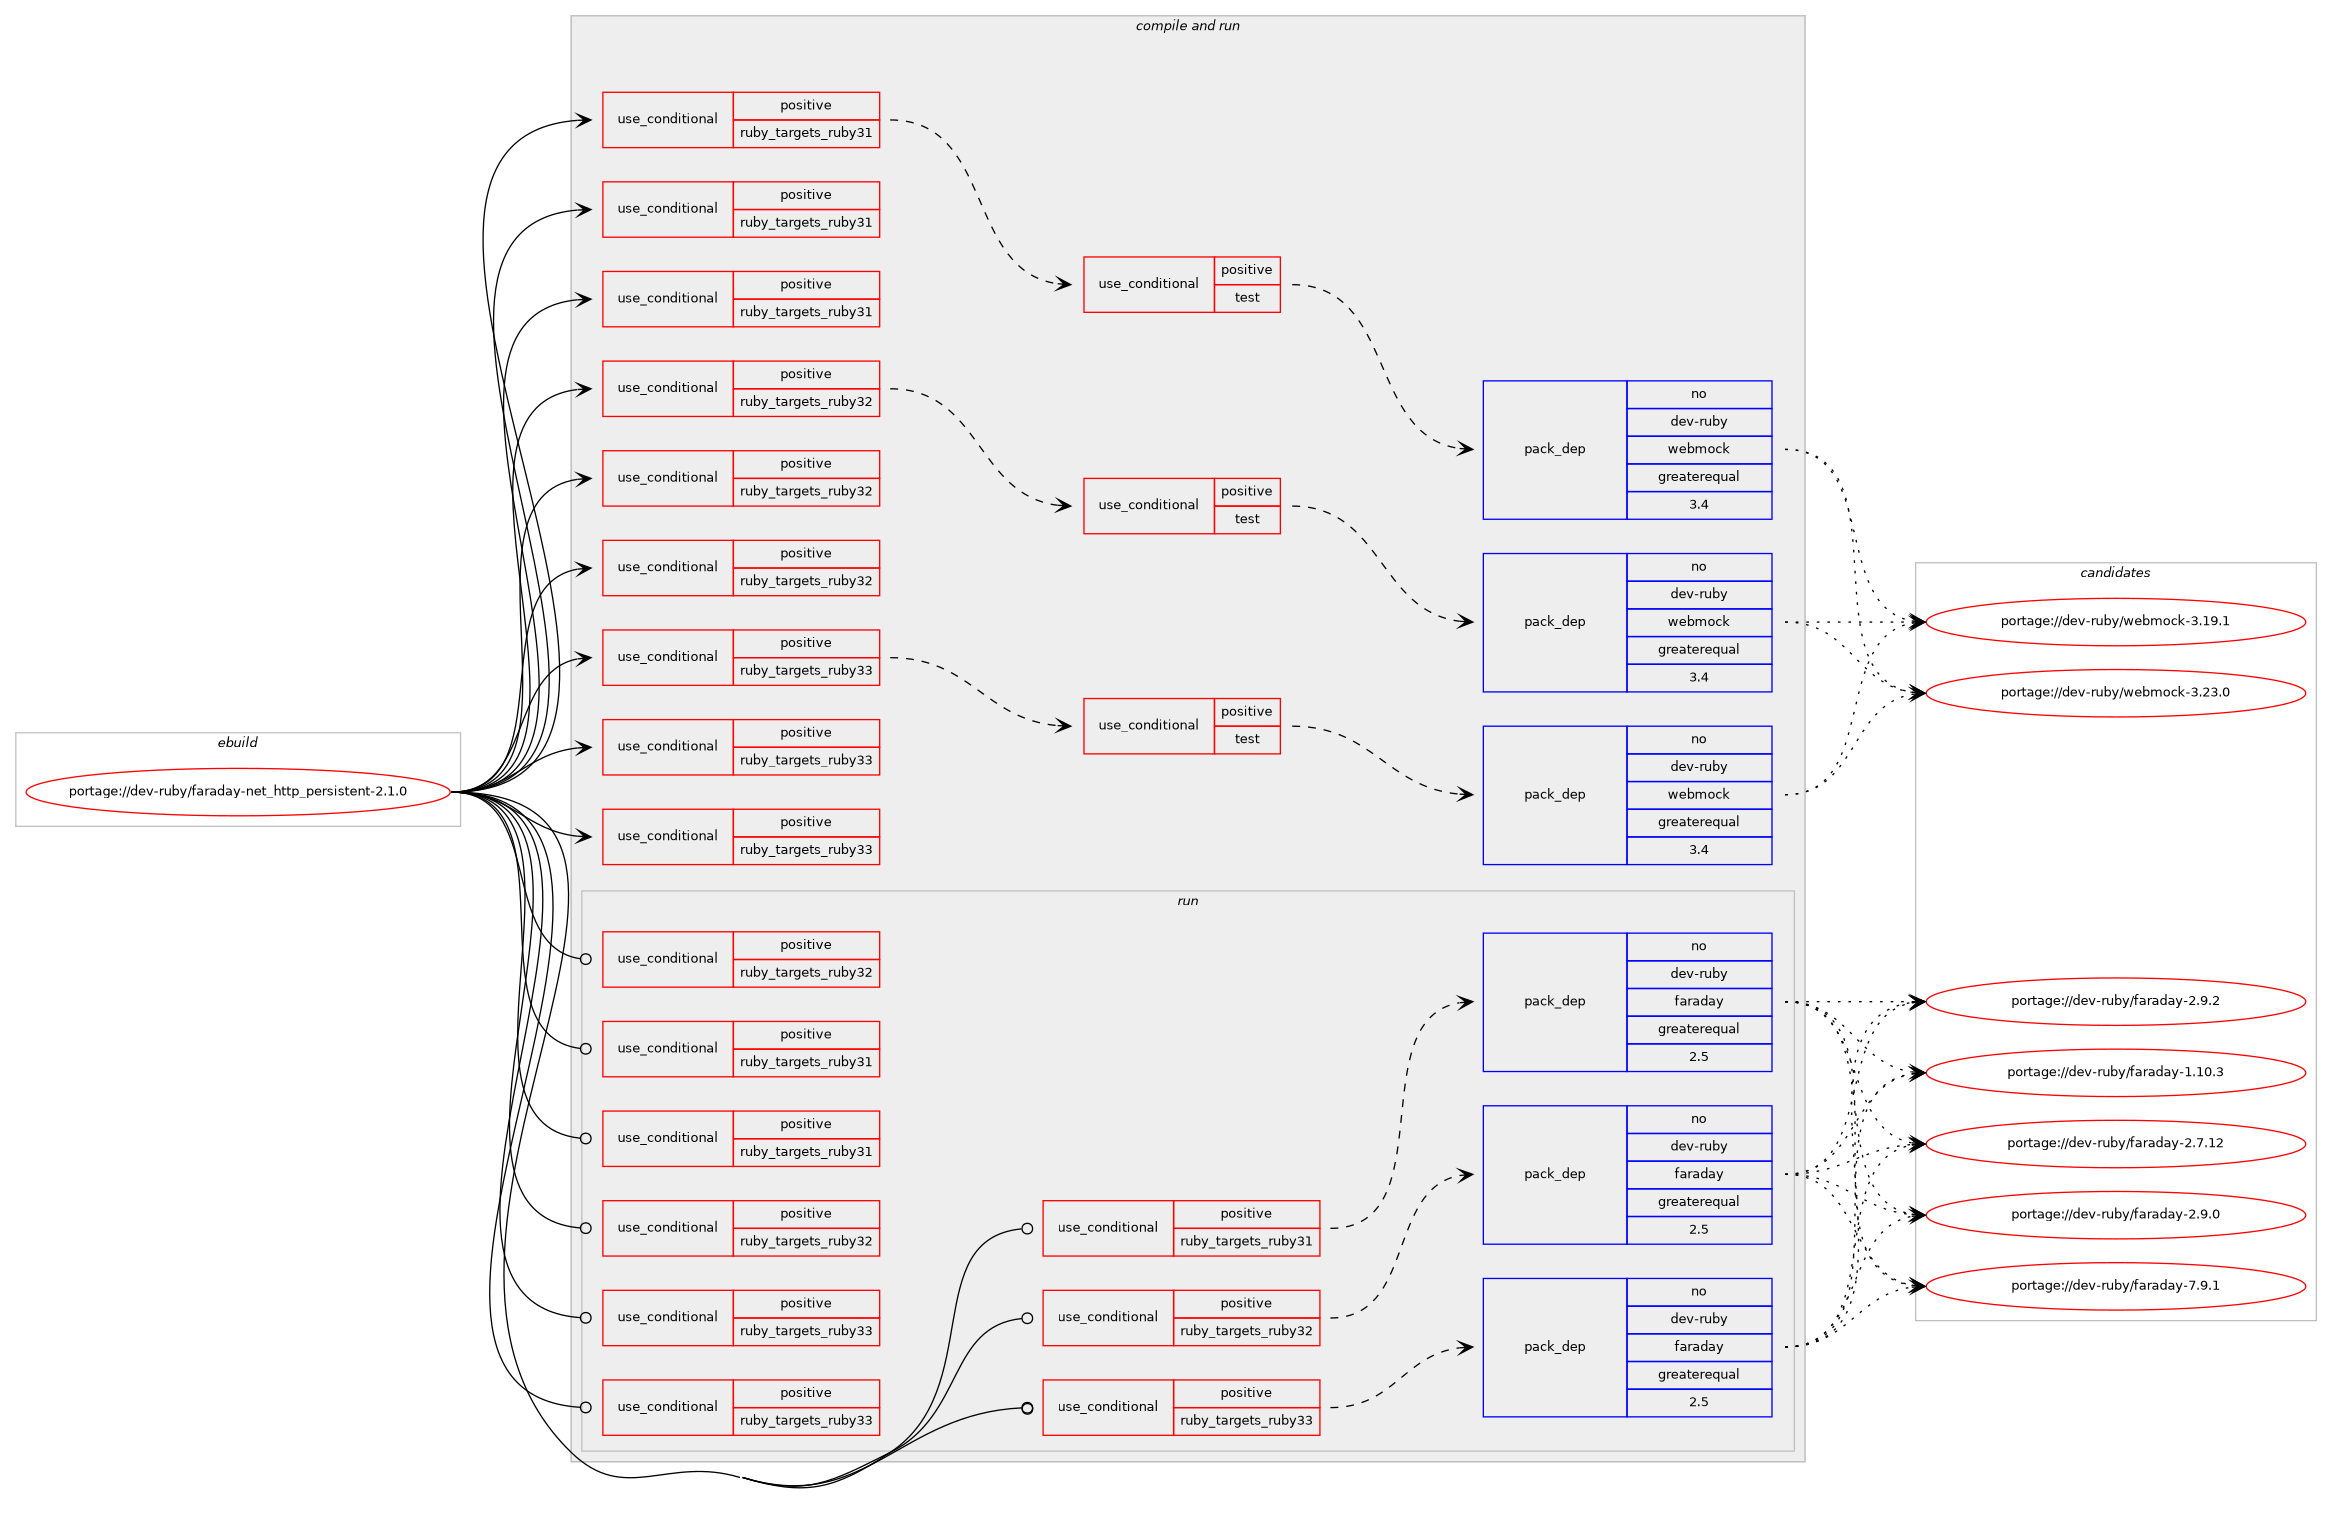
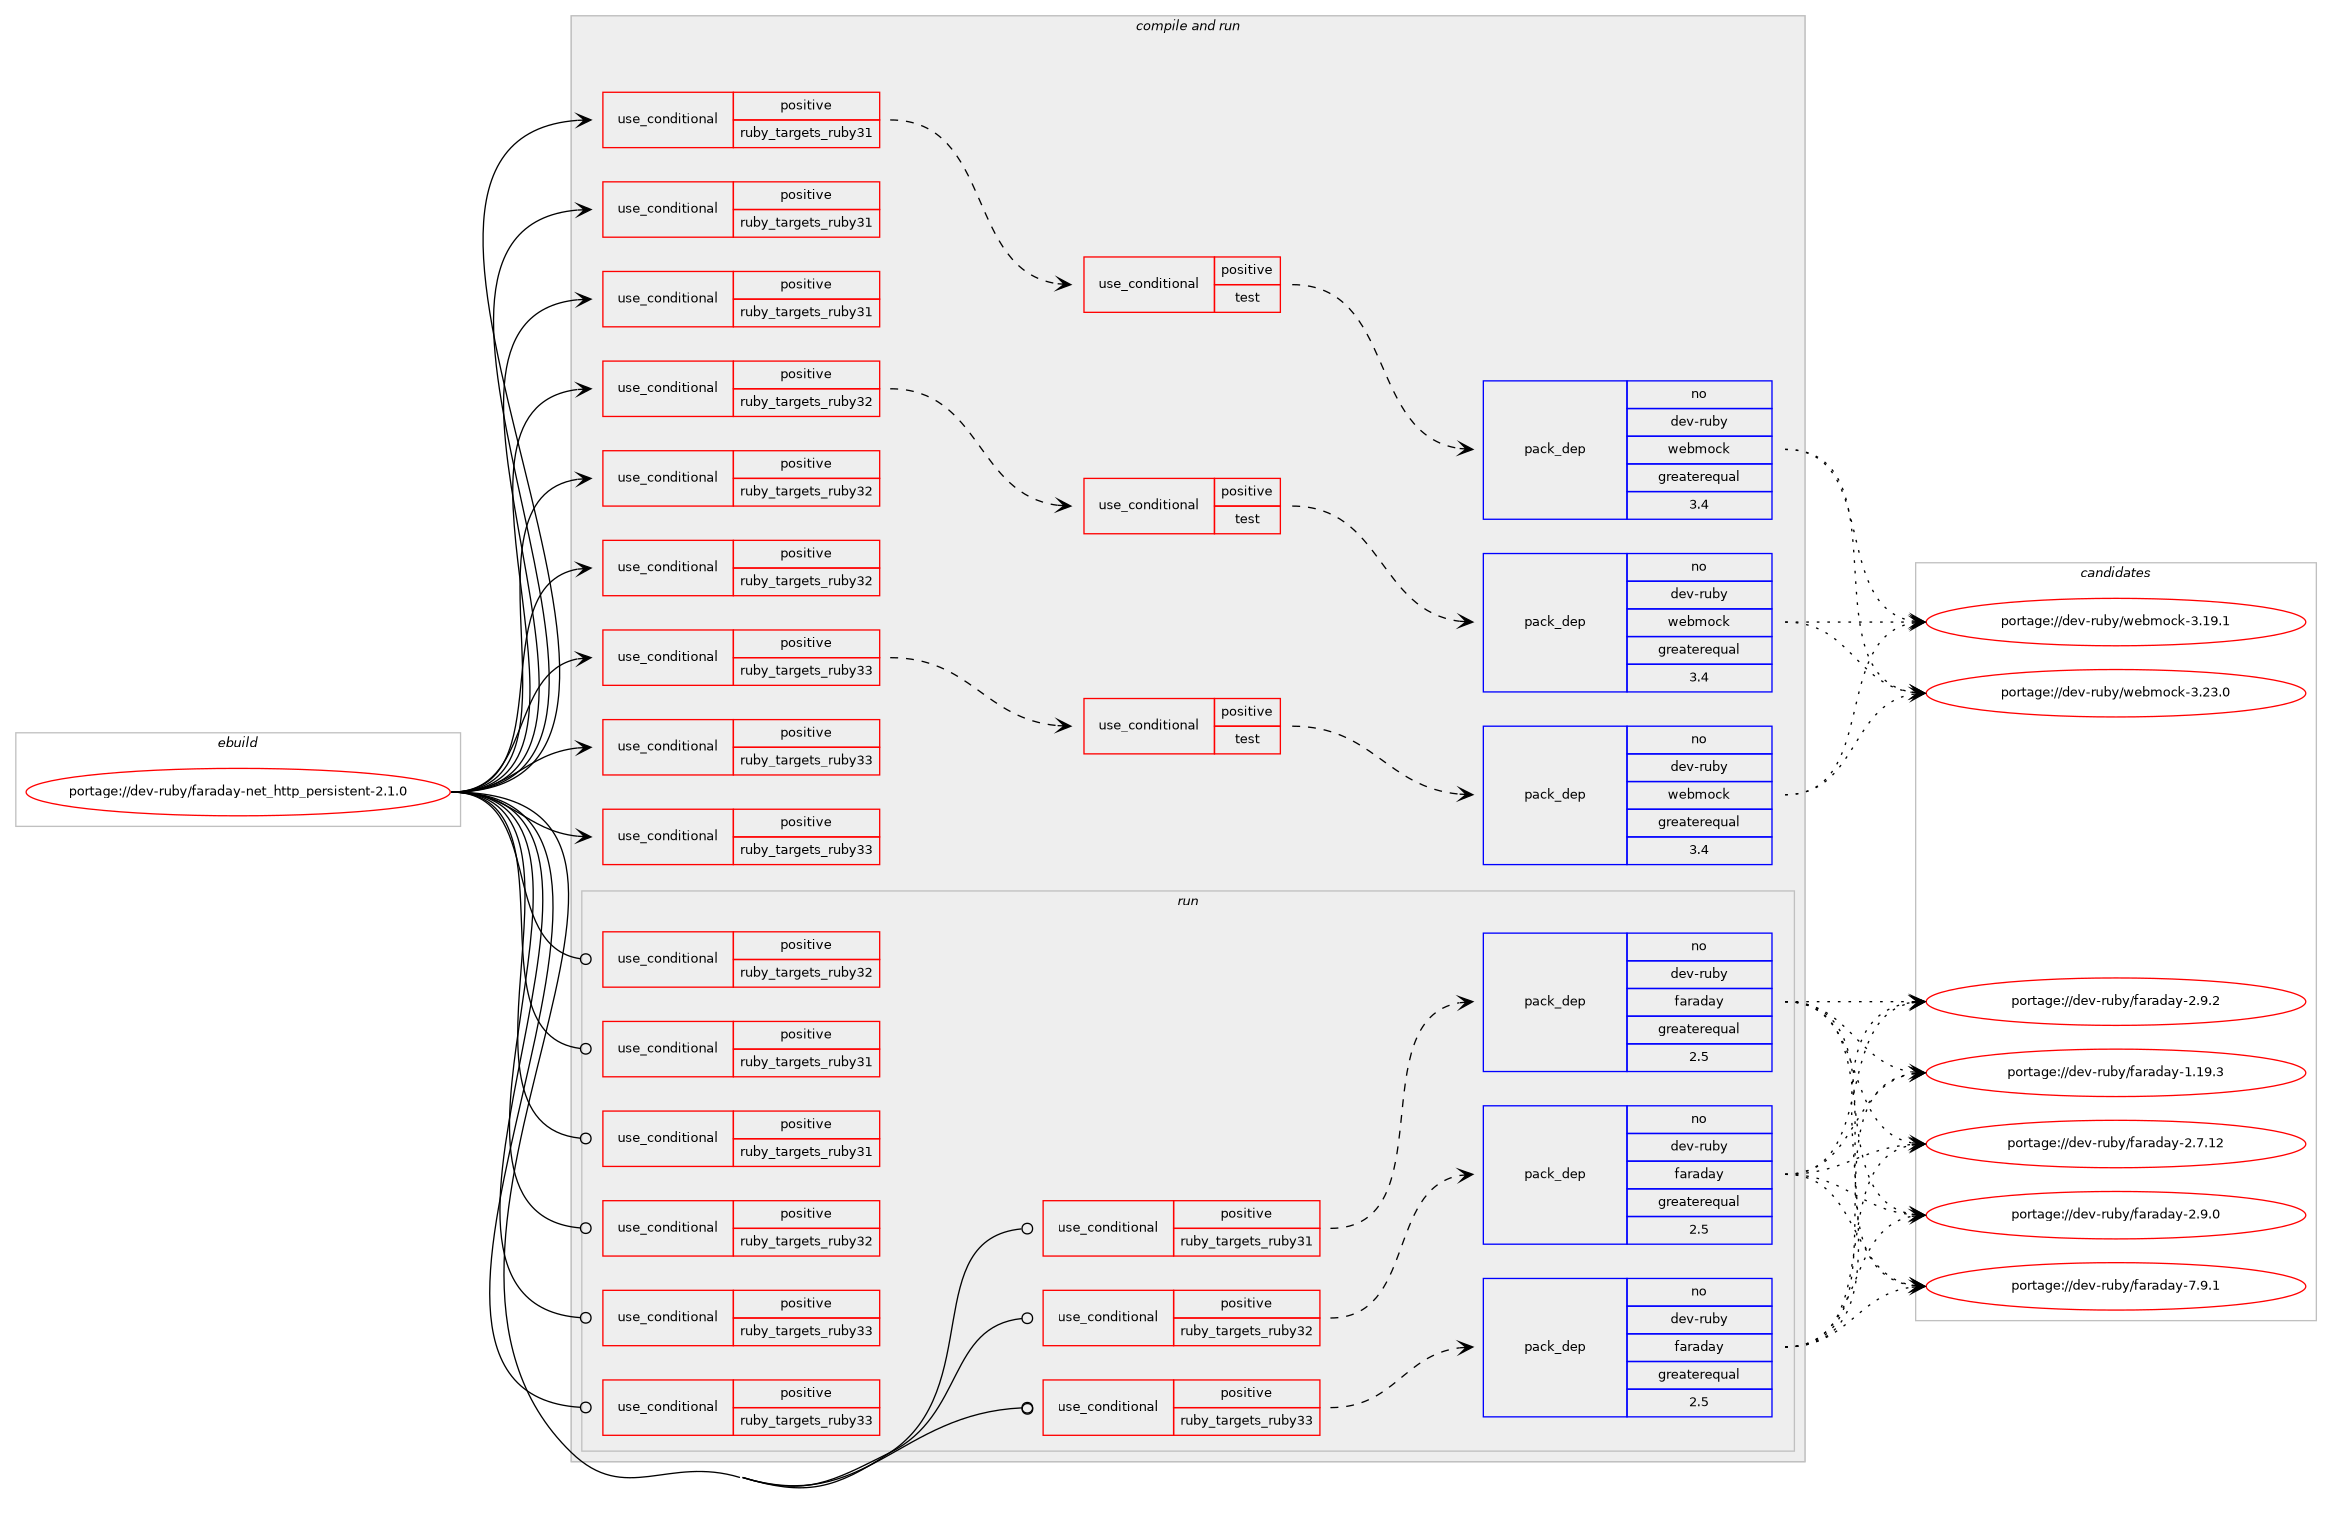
(2116, 1073) -> (2116, 1073)
